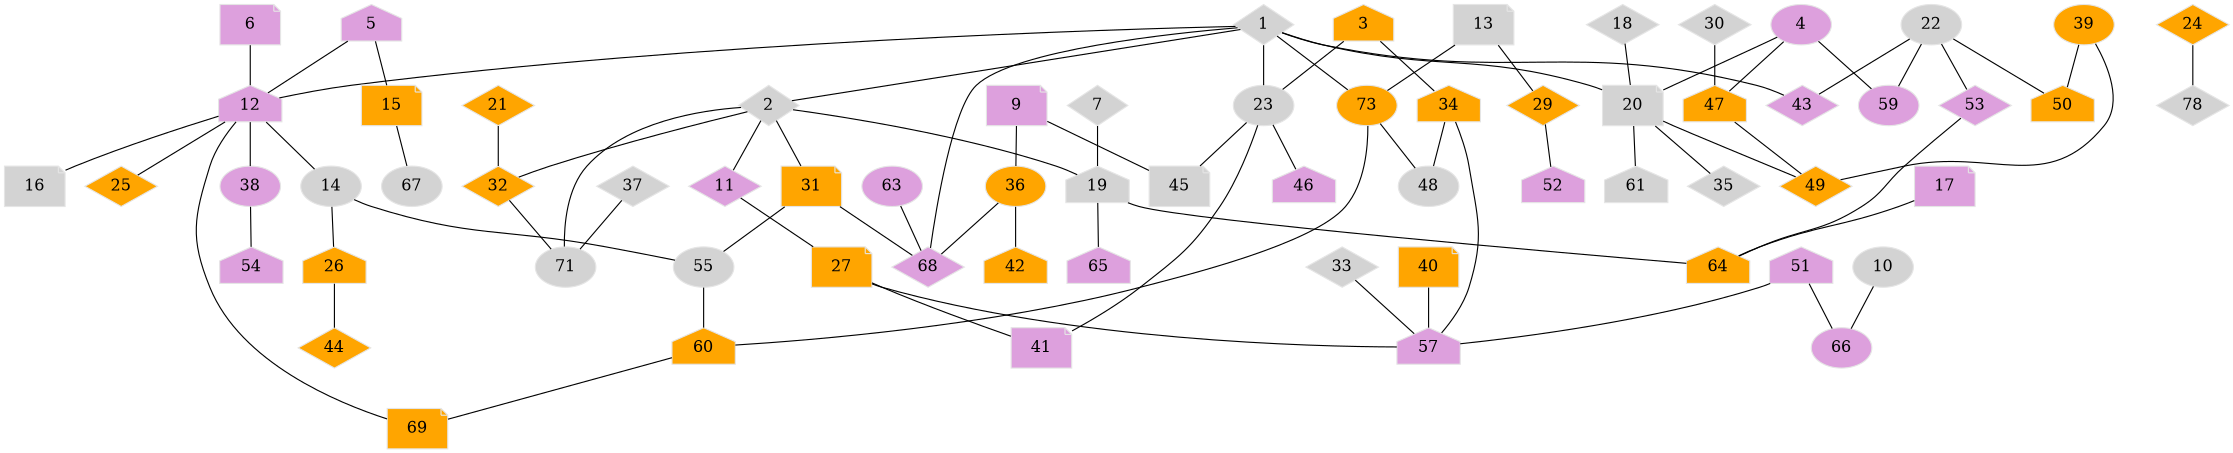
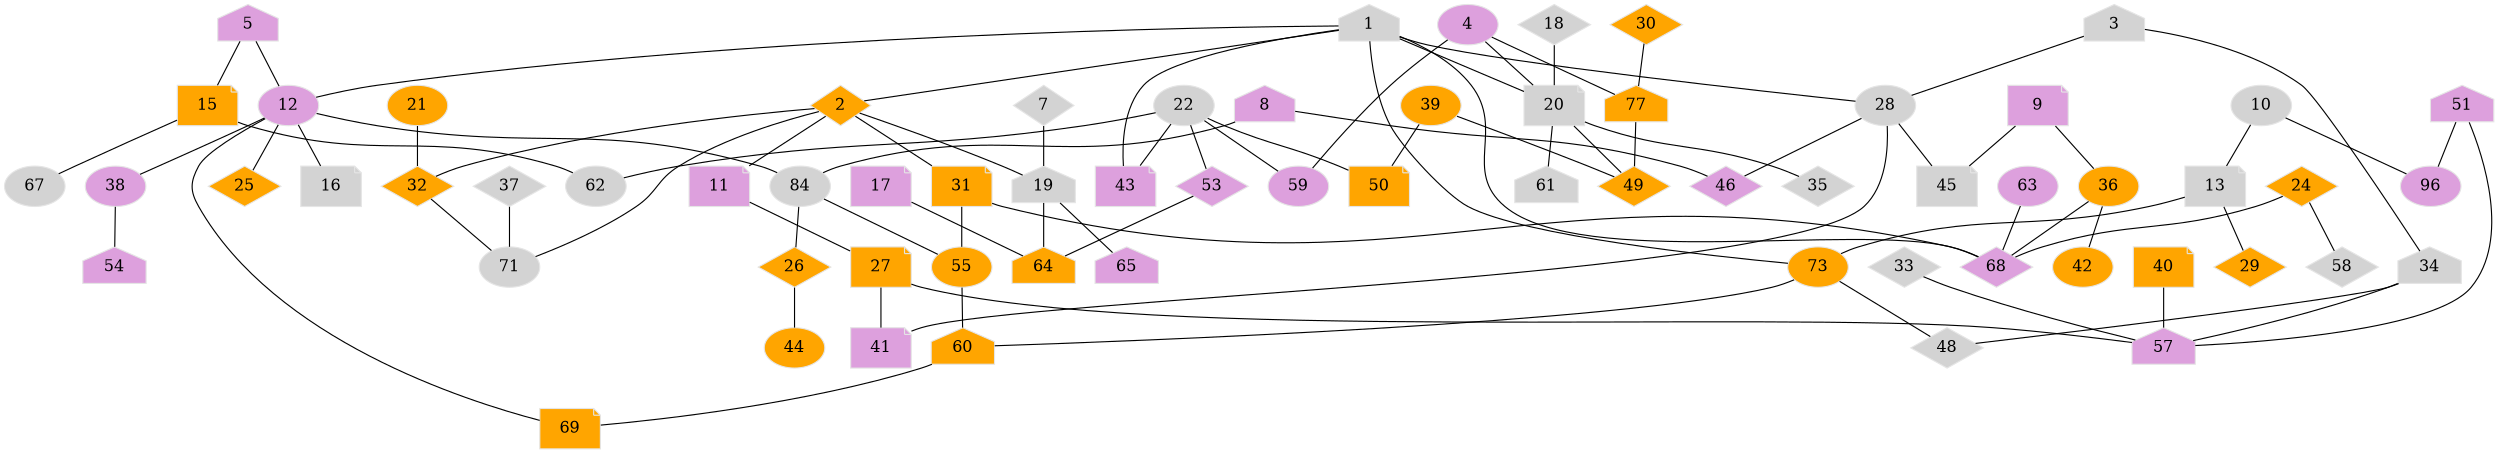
(250, 25) -> none
(1264, 25) -> (1369, 25)
(1364, 25) -> (2114, 25)
(1715, 25) -> (1646, 25)
(250, 105) -> (288, 105)
(498, 105) -> (417, 105)
(769, 105) -> (841, 105)
(1264, 105) -> (1885, 105)
none -> (1265, 105)
(1449, 105) -> (2430, 267)
(1715, 105) -> (1636, 105)
(1802, 105) -> (1126, 186)
(2063, 105) -> (1379, 186)
(2193, 105) -> (2342, 267)
none -> (2239, 145)
(331, 186) -> (800, 186)
none -> (596, 186)
(725, 186) -> (719, 186)
(1304, 186) -> (1726, 186)
(1429, 186) -> (1947, 348)
(1553, 186) -> none
none -> (2149, 227)
(334, 267) -> (795, 267)
(704, 267) -> (962, 267)
(1016, 267) -> (2083, 267)
(334, 348) -> (795, 348)
(1842, 348) -> (2431, 186)
